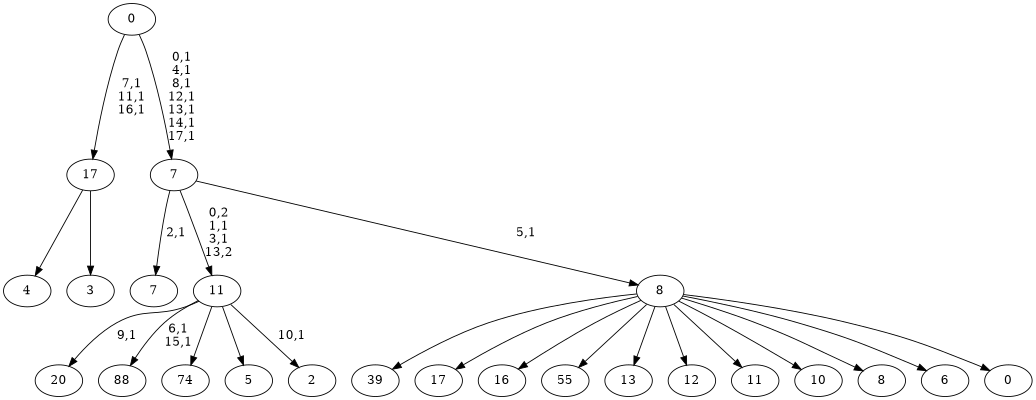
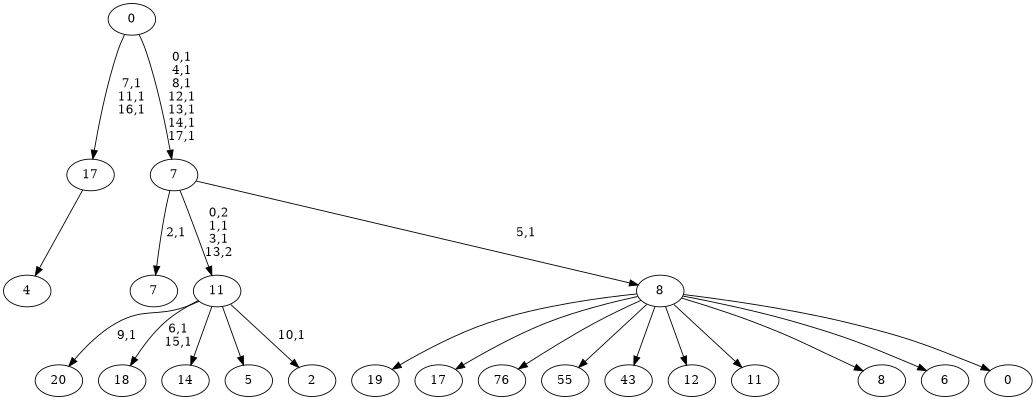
(91, 291) -> none
(122, 381) -> (122, 381)
(186, 381) -> (186, 381)
(375, 381) -> (375, 381)
(502, 381) -> (502, 381)
(629, 381) -> (629, 381)
(819, 381) -> none
